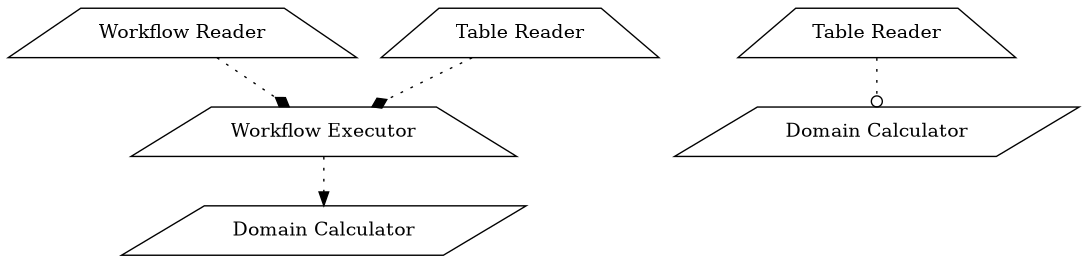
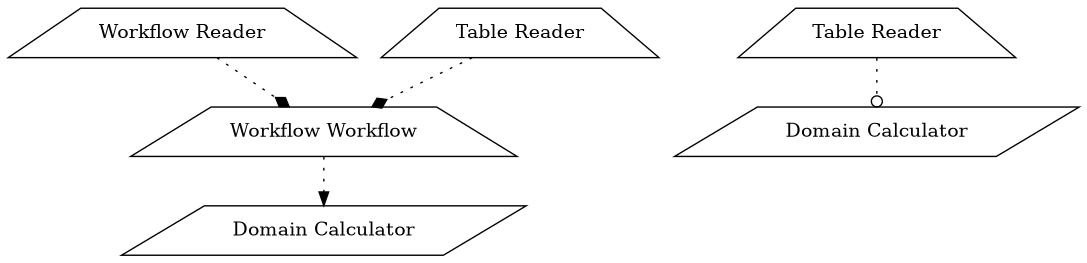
(324, 132) -> (324, 132)
